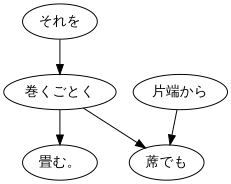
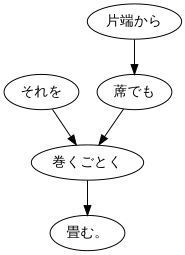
(110, 125) -> (114, 123)
